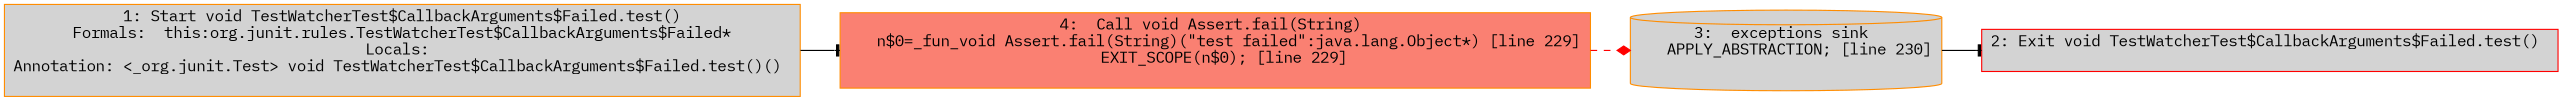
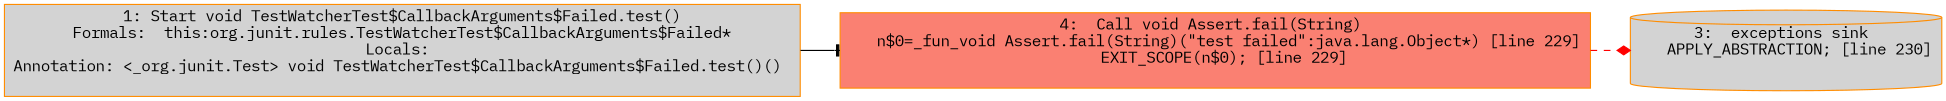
(2270, 50) -> none
